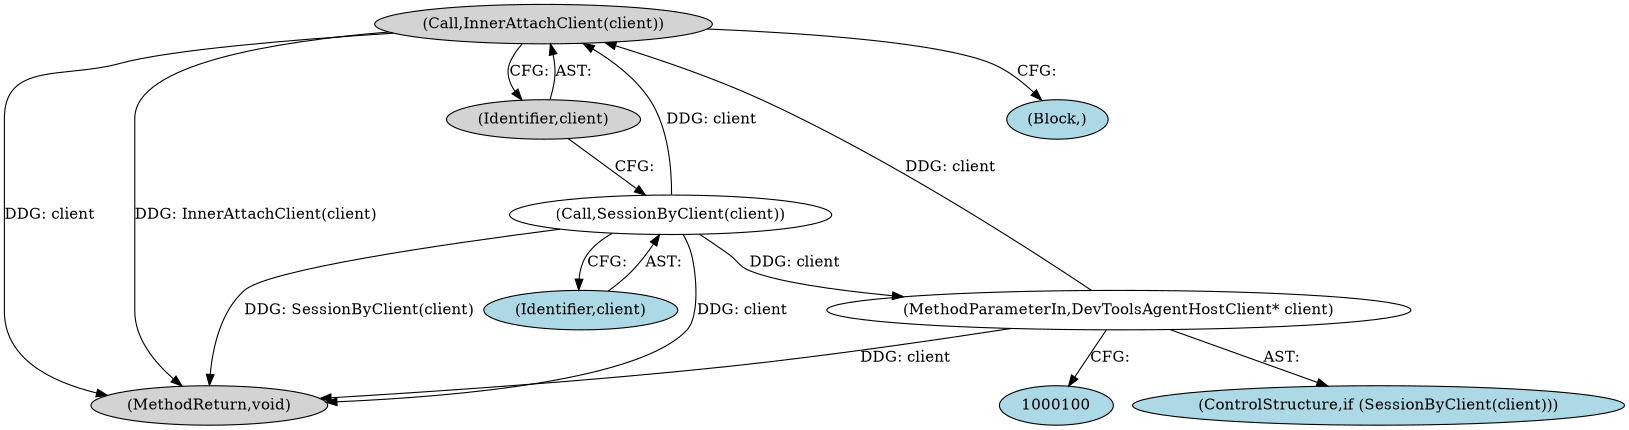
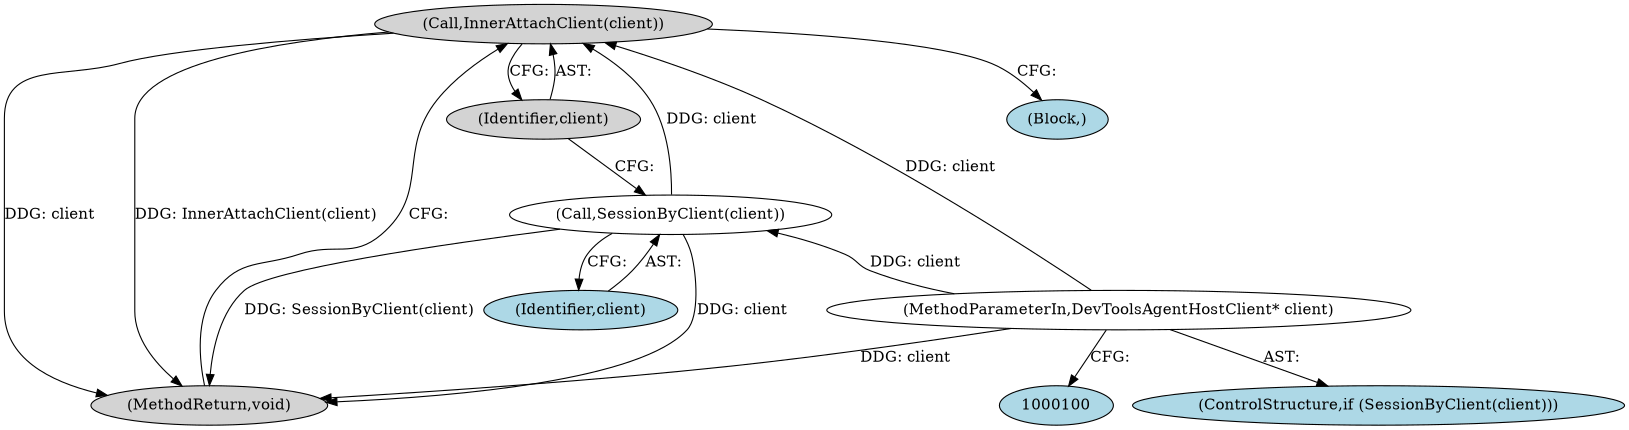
none -> (360, 247)
(790, 282) -> (864, 268)
